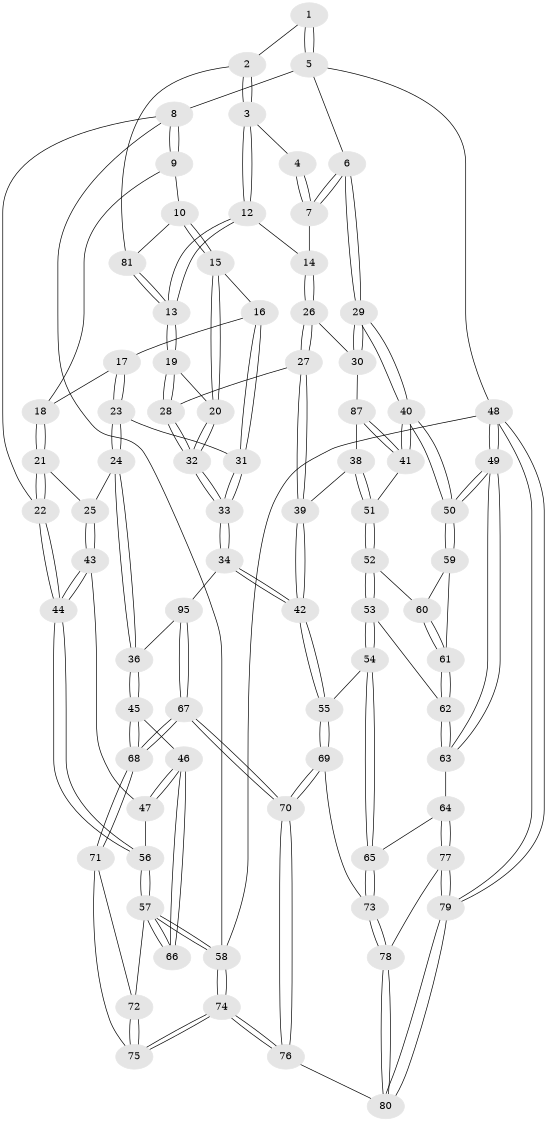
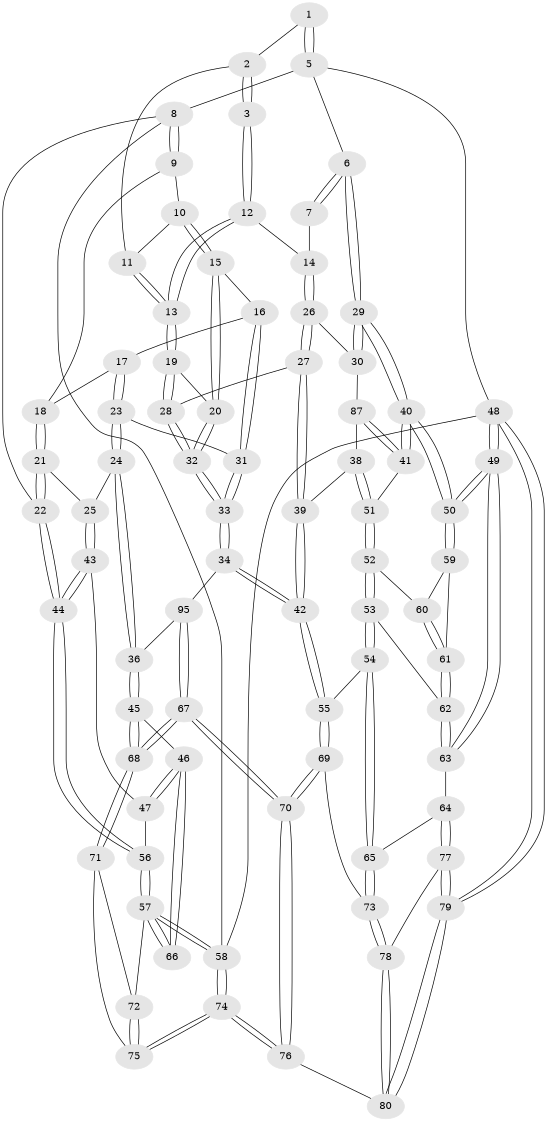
(298, 164) -> none
(127, 263) -> (127, 263)
